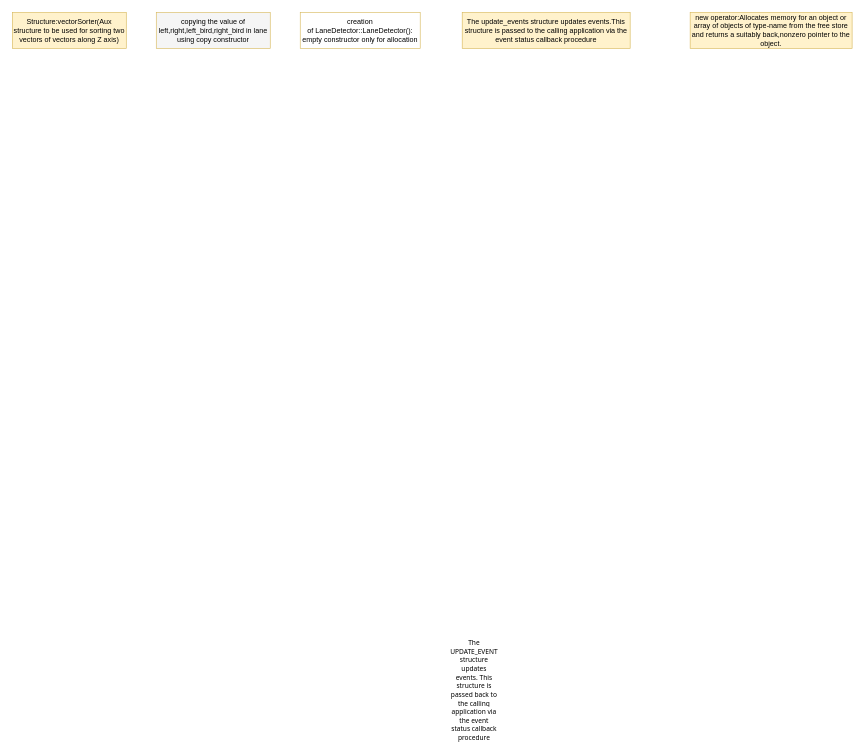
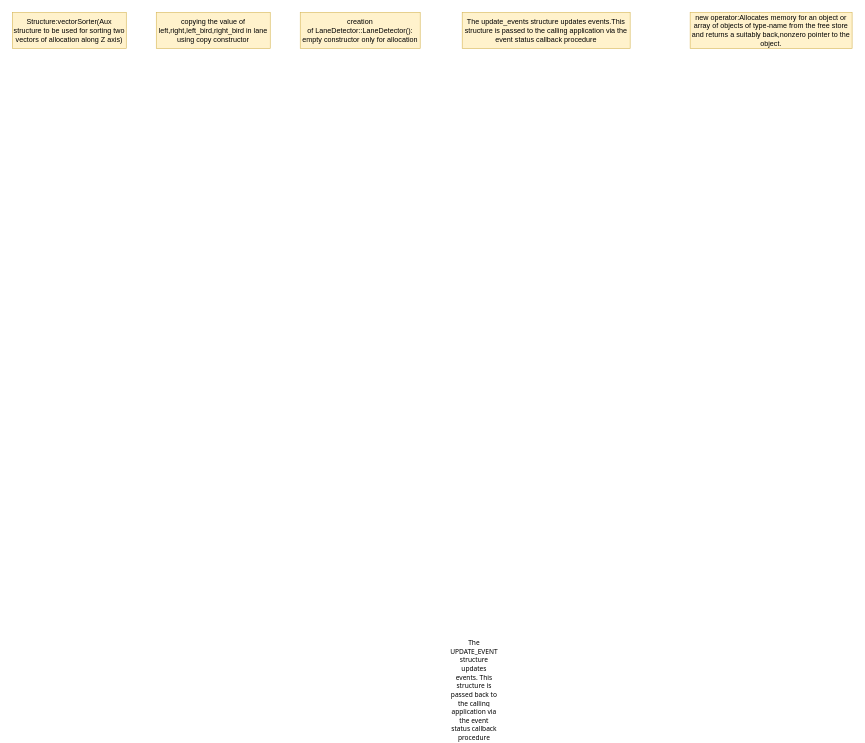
(69, 30) -> (69, 30)
(213, 30) -> (213, 30)
(360, 30) -> (360, 30)
